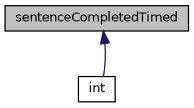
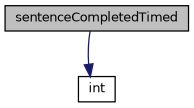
(105, 60) -> (88, 48)
